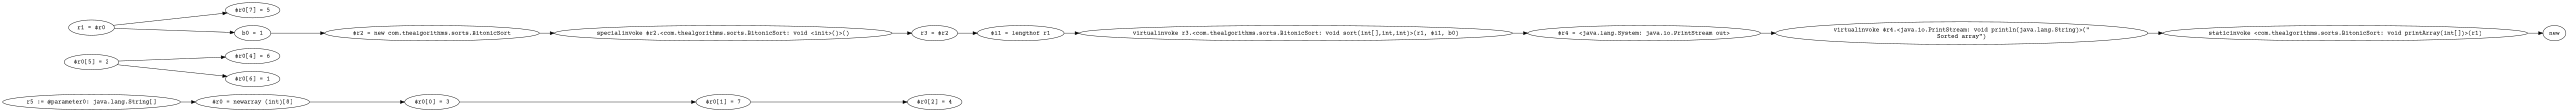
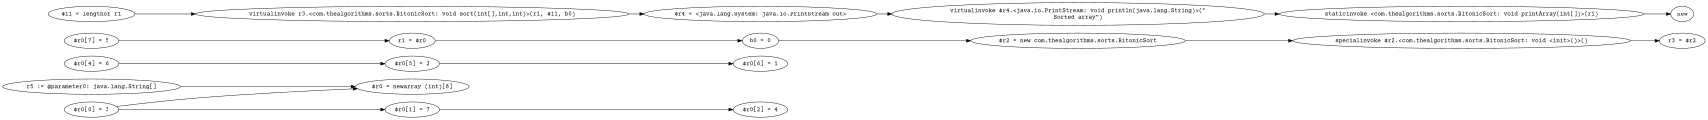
(168, 19) -> (252, 41)
(253, 33) -> (760, 41)
(965, 33) -> none
(170, 59) -> (250, 64)
(355, 102) -> (235, 95)
